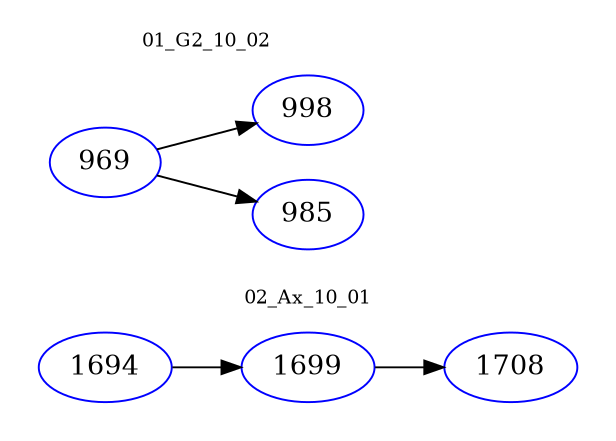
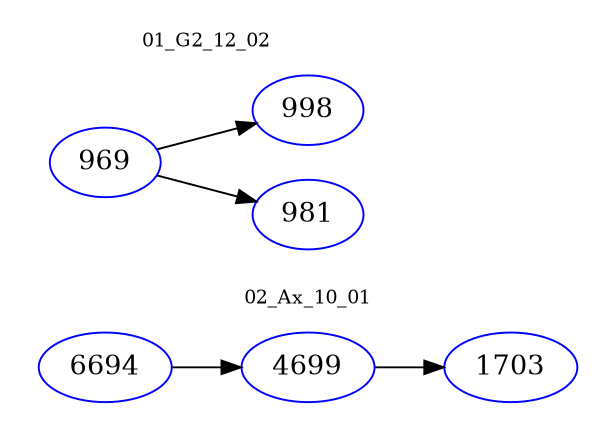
(207, 42) -> (207, 42)
(308, 215) -> (308, 215)
(105, 367) -> (105, 367)
(308, 367) -> (308, 367)
(511, 367) -> (511, 367)
